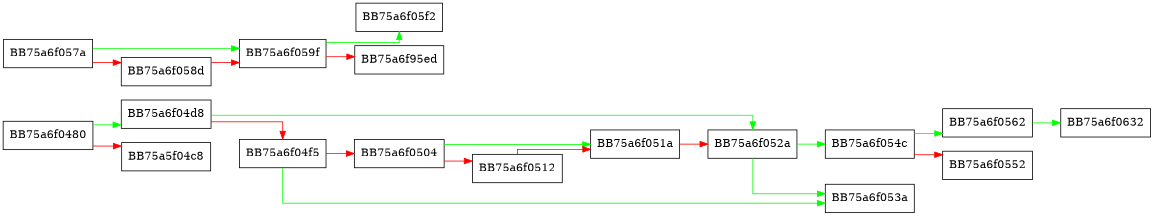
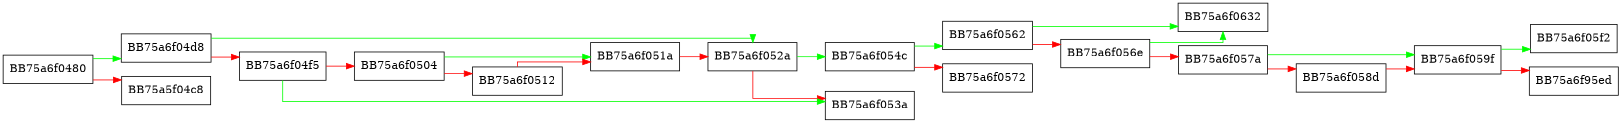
none -> (1105, 54)
(988, 165) -> (988, 78)
(767, 194) -> (753, 96)
